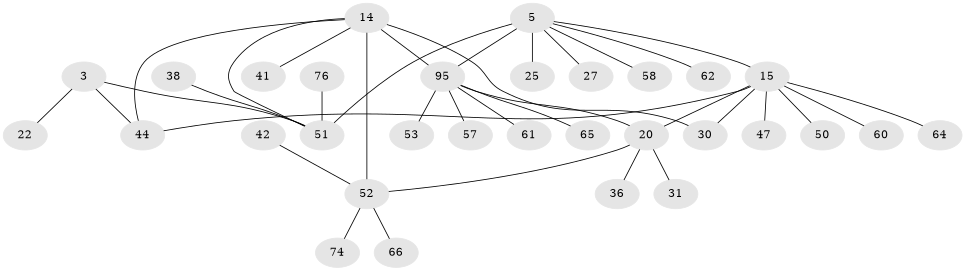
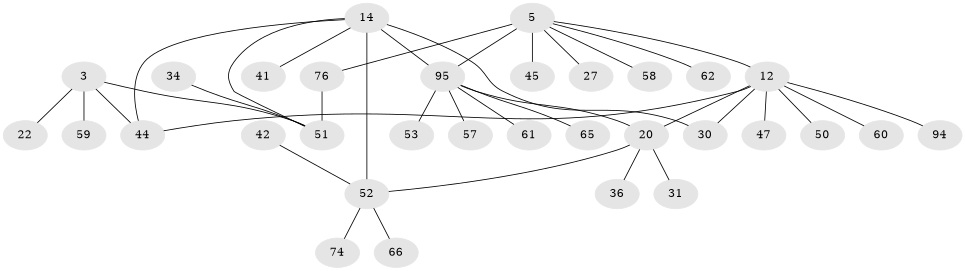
(411, 63) -> (427, 47)
(174, 77) -> (174, 77)
(532, 77) -> (532, 77)
(767, 77) -> (767, 77)
none -> (84, 135)
(940, 135) -> (940, 135)
